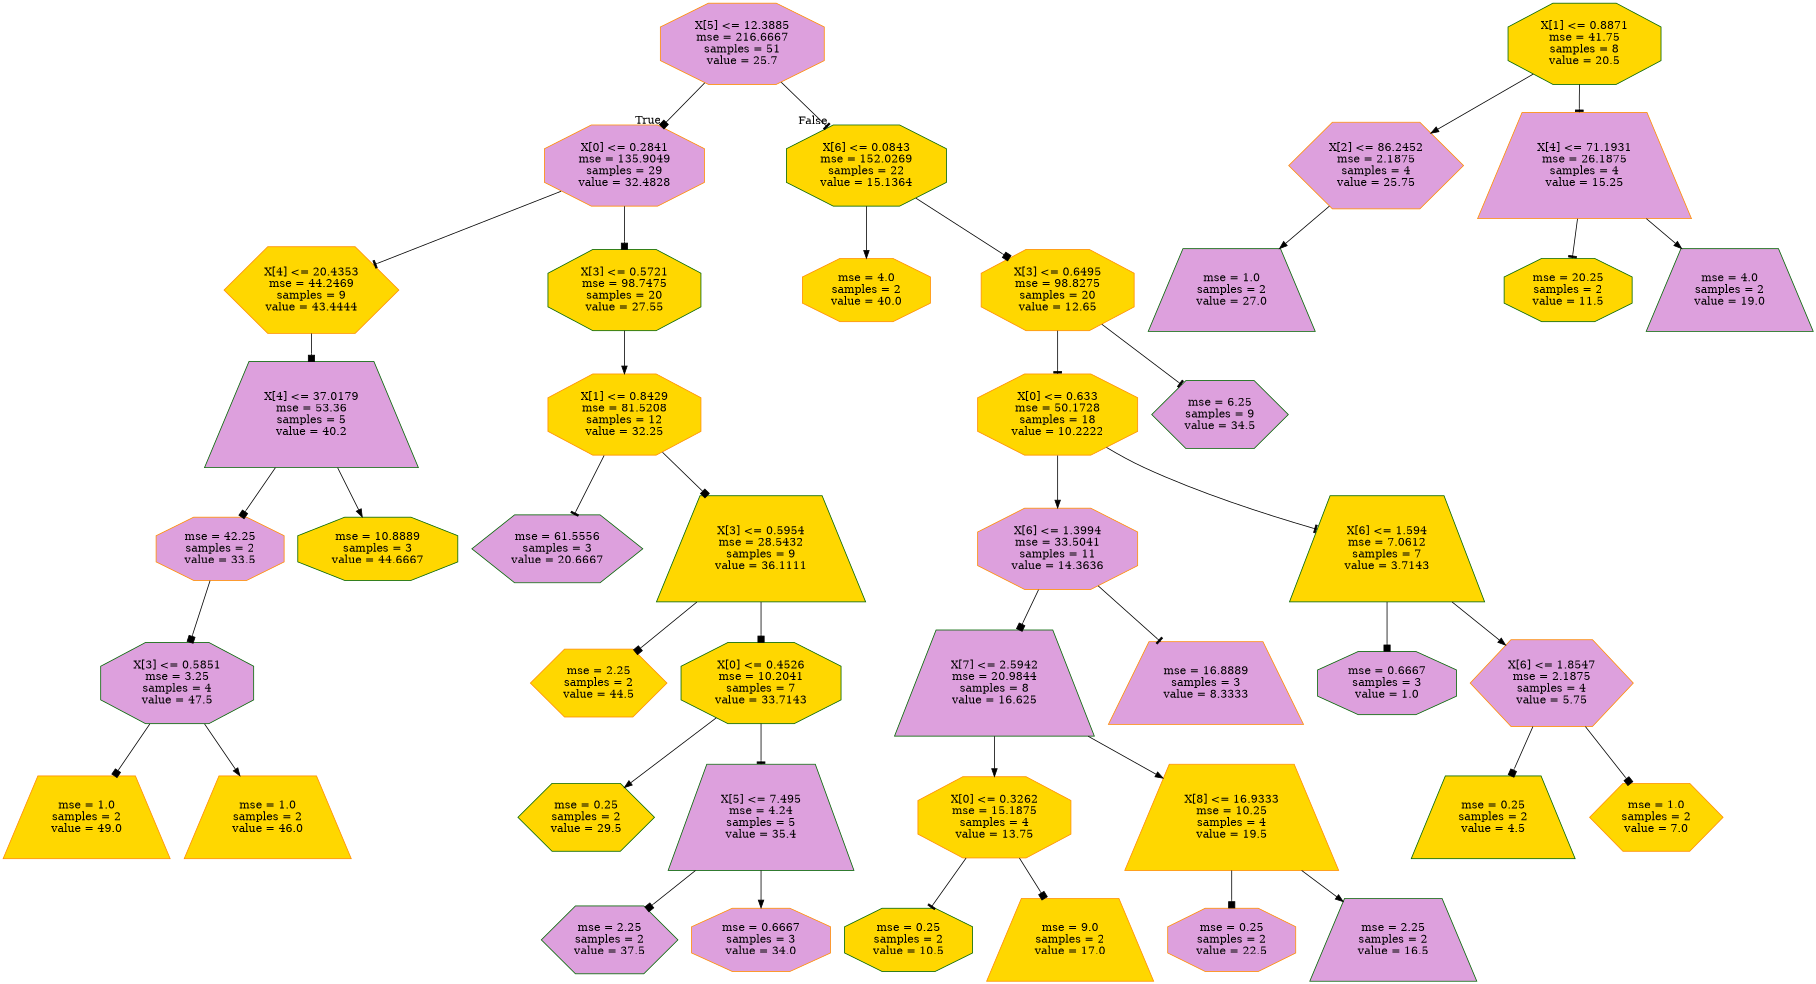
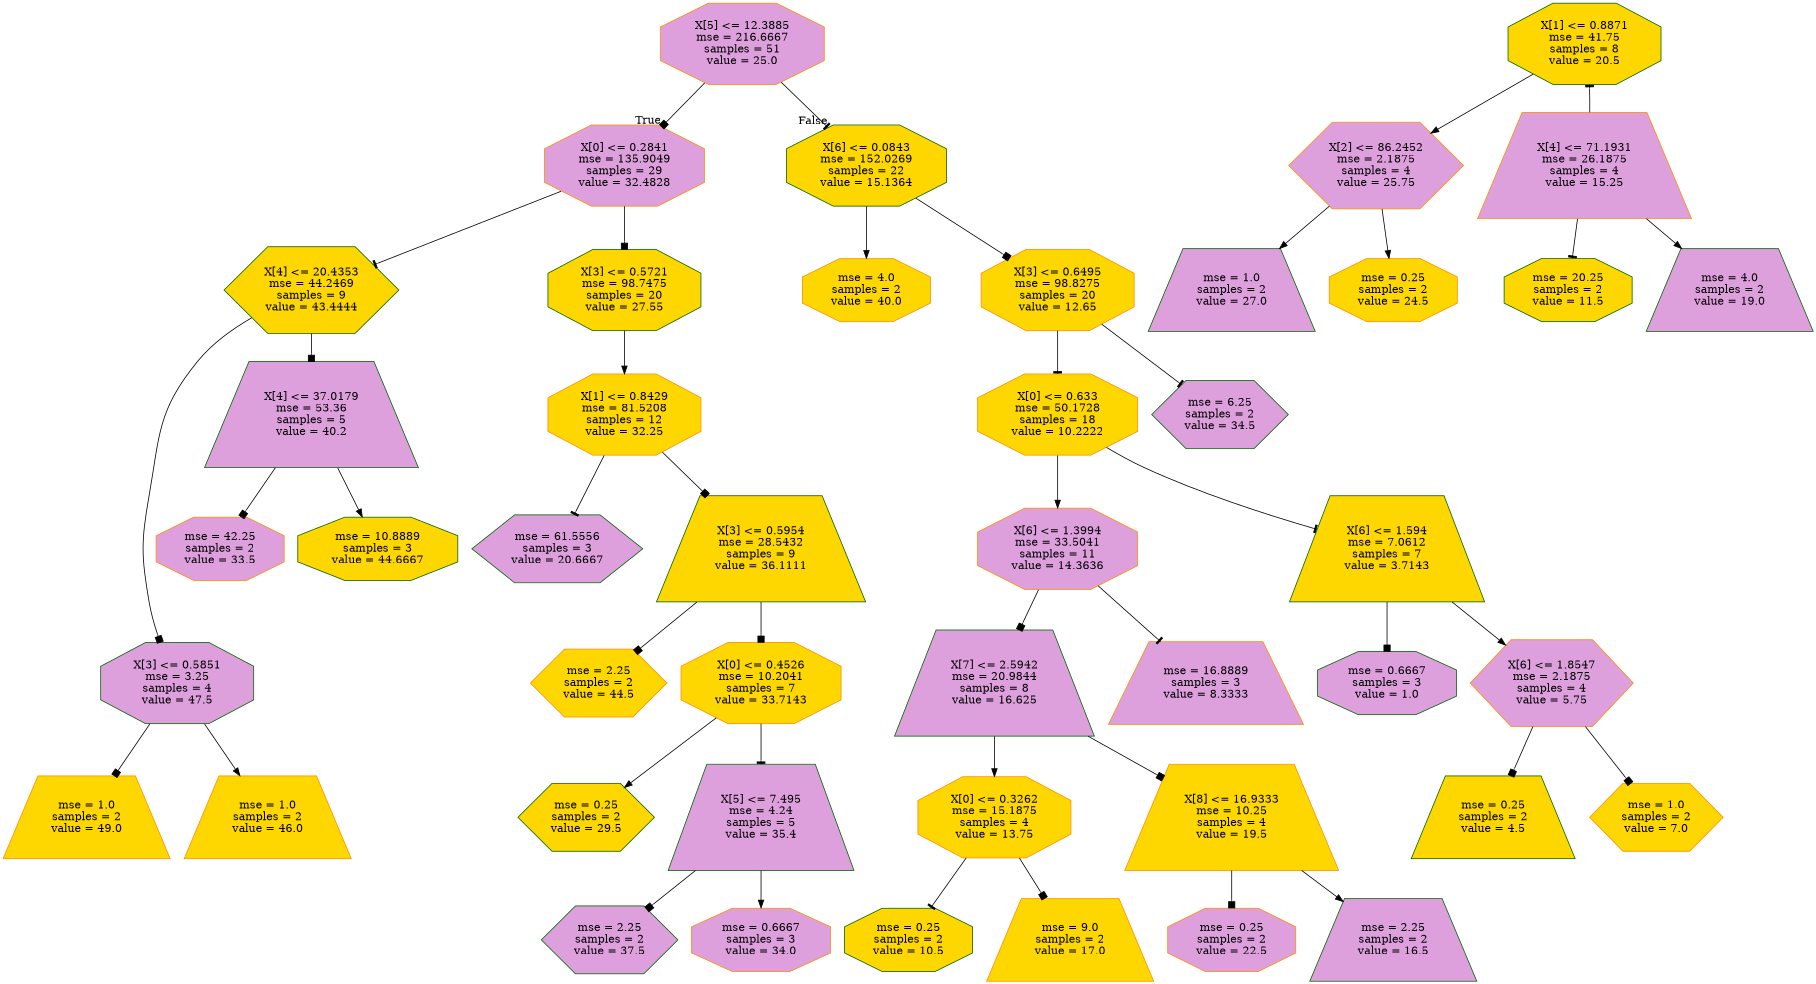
(742, 44) -> (742, 44)
(1579, 96) -> (1590, 100)
(311, 290) -> (311, 290)
none -> (1393, 290)
(1220, 415) -> (1220, 415)
(201, 608) -> (155, 459)
(761, 683) -> (761, 683)
(1122, 755) -> (1122, 755)
